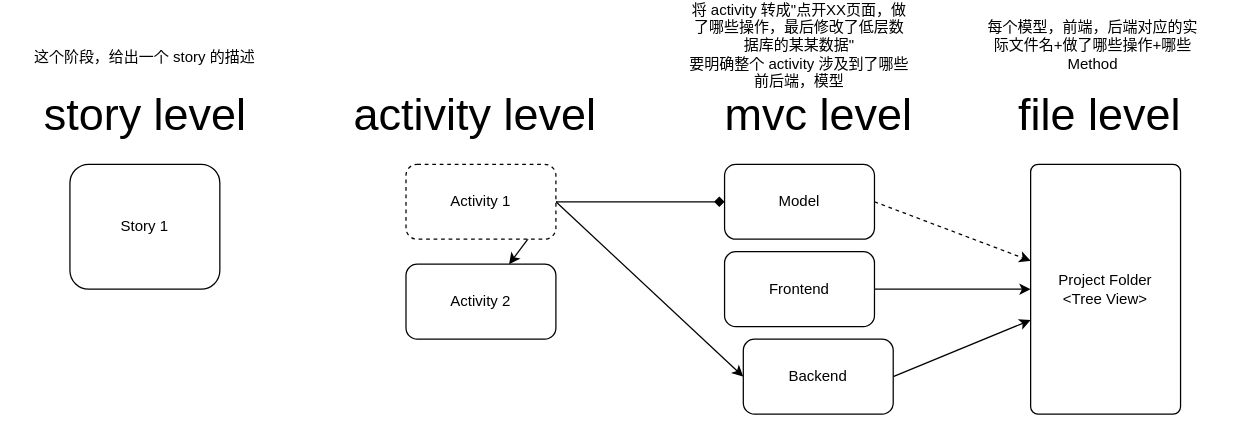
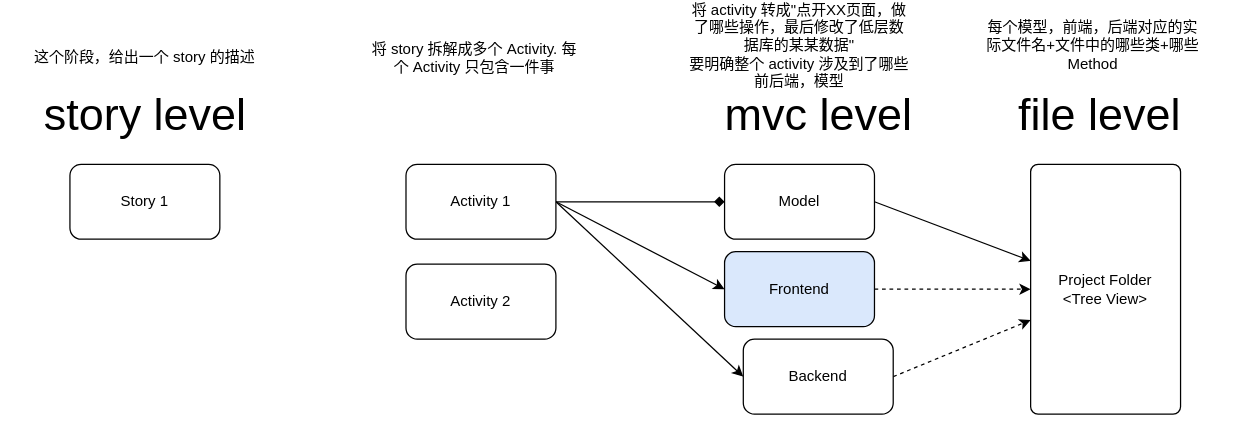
(1093, 46) -> (1093, 46)
none -> (474, 58)
(474, 114) -> none
(481, 202) -> (481, 202)
(144, 227) -> (144, 202)
(949, 230) -> (949, 230)
(522, 247) -> (639, 245)
(799, 289) -> (799, 289)
(950, 289) -> (950, 289)
(959, 350) -> (959, 350)
